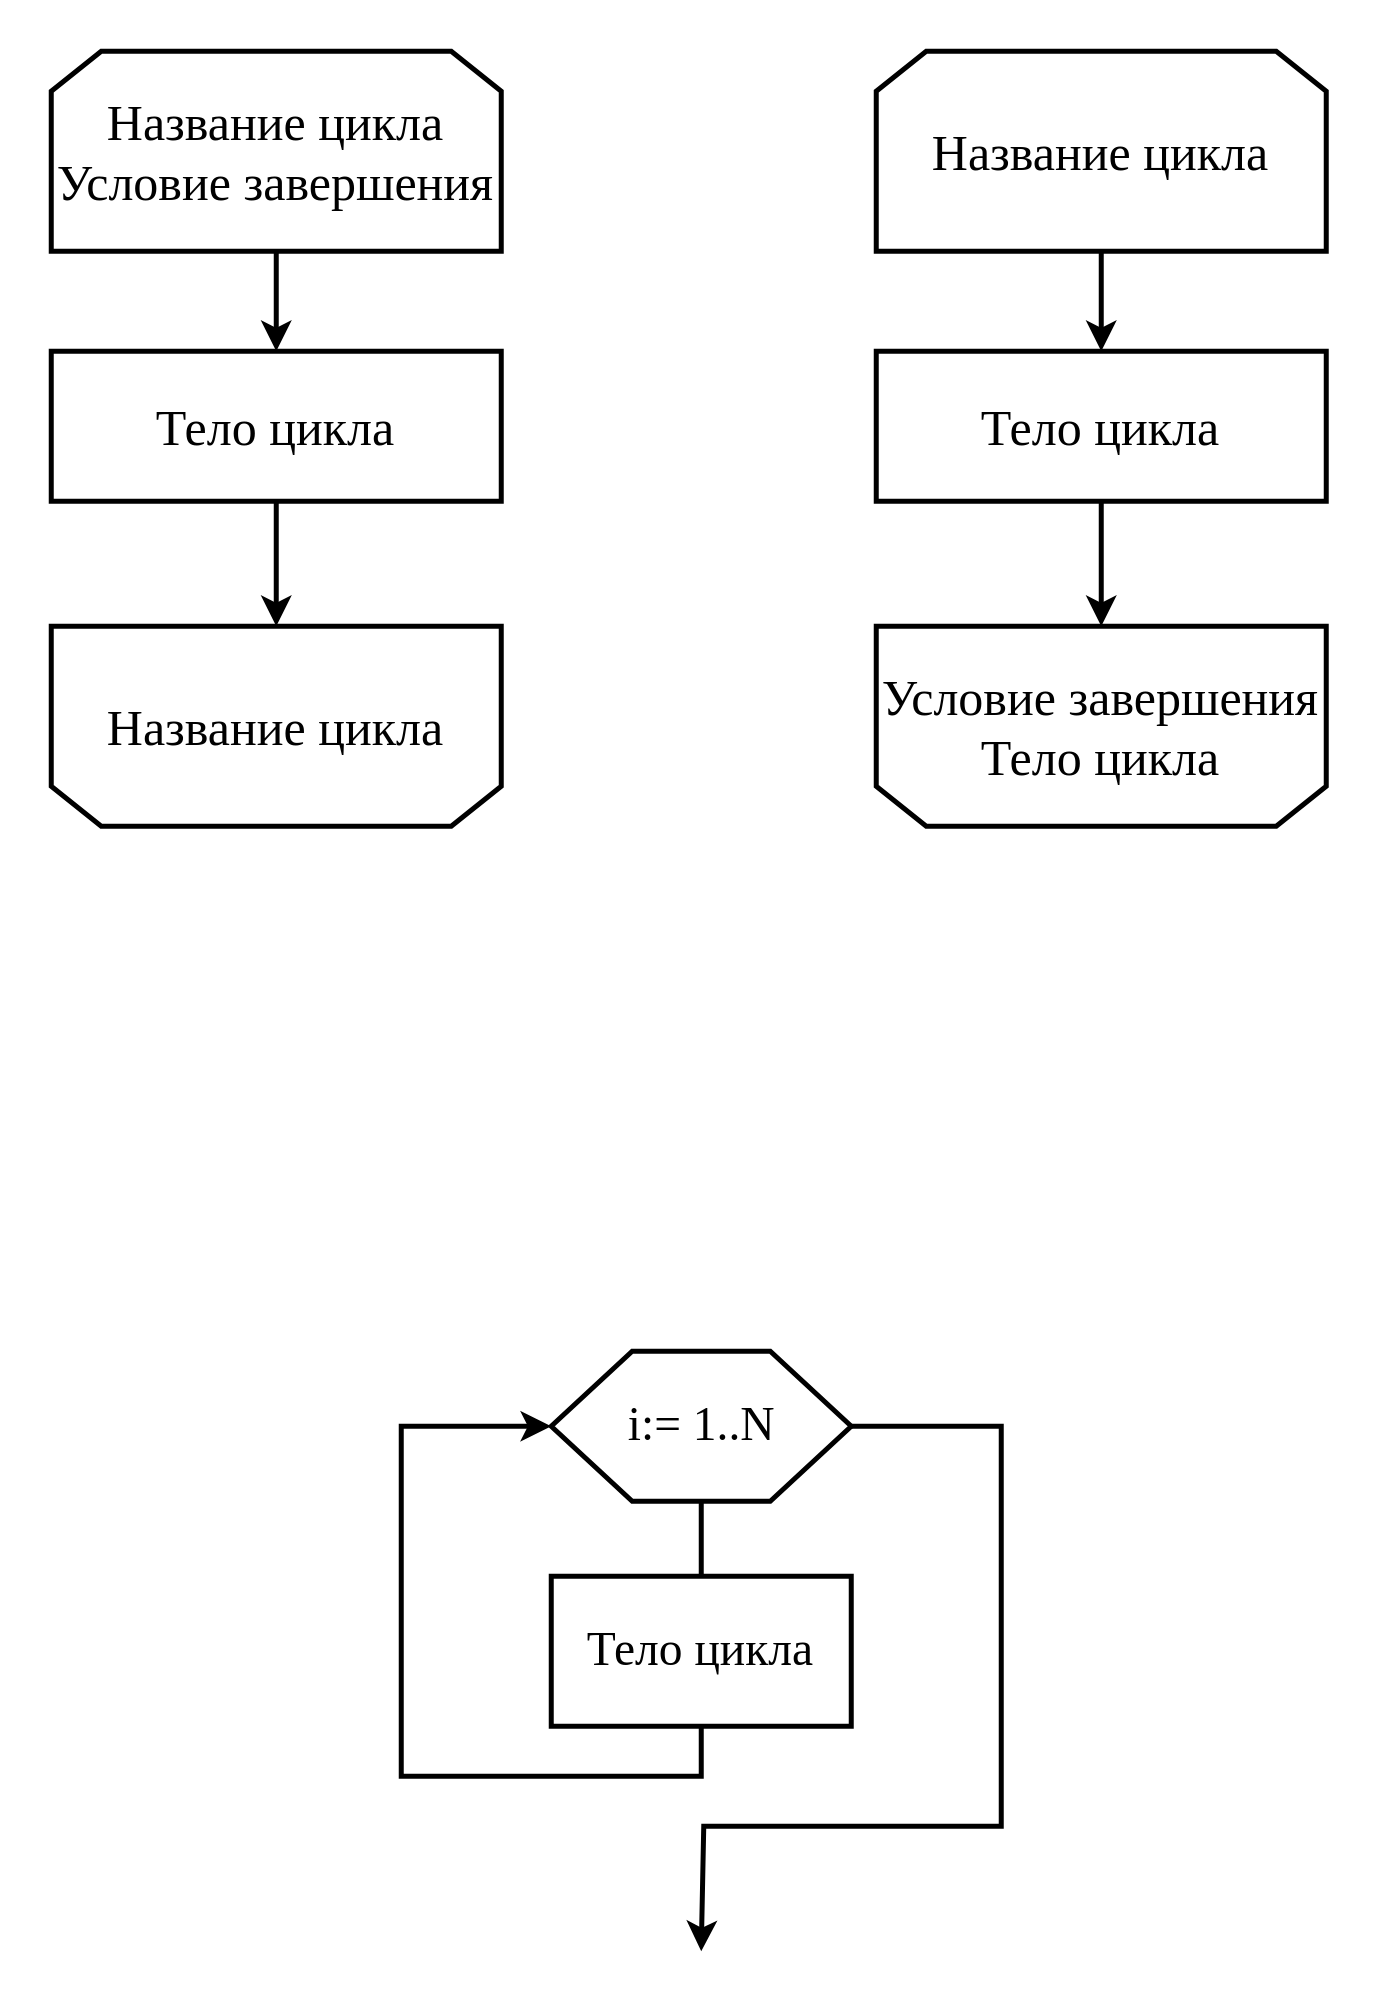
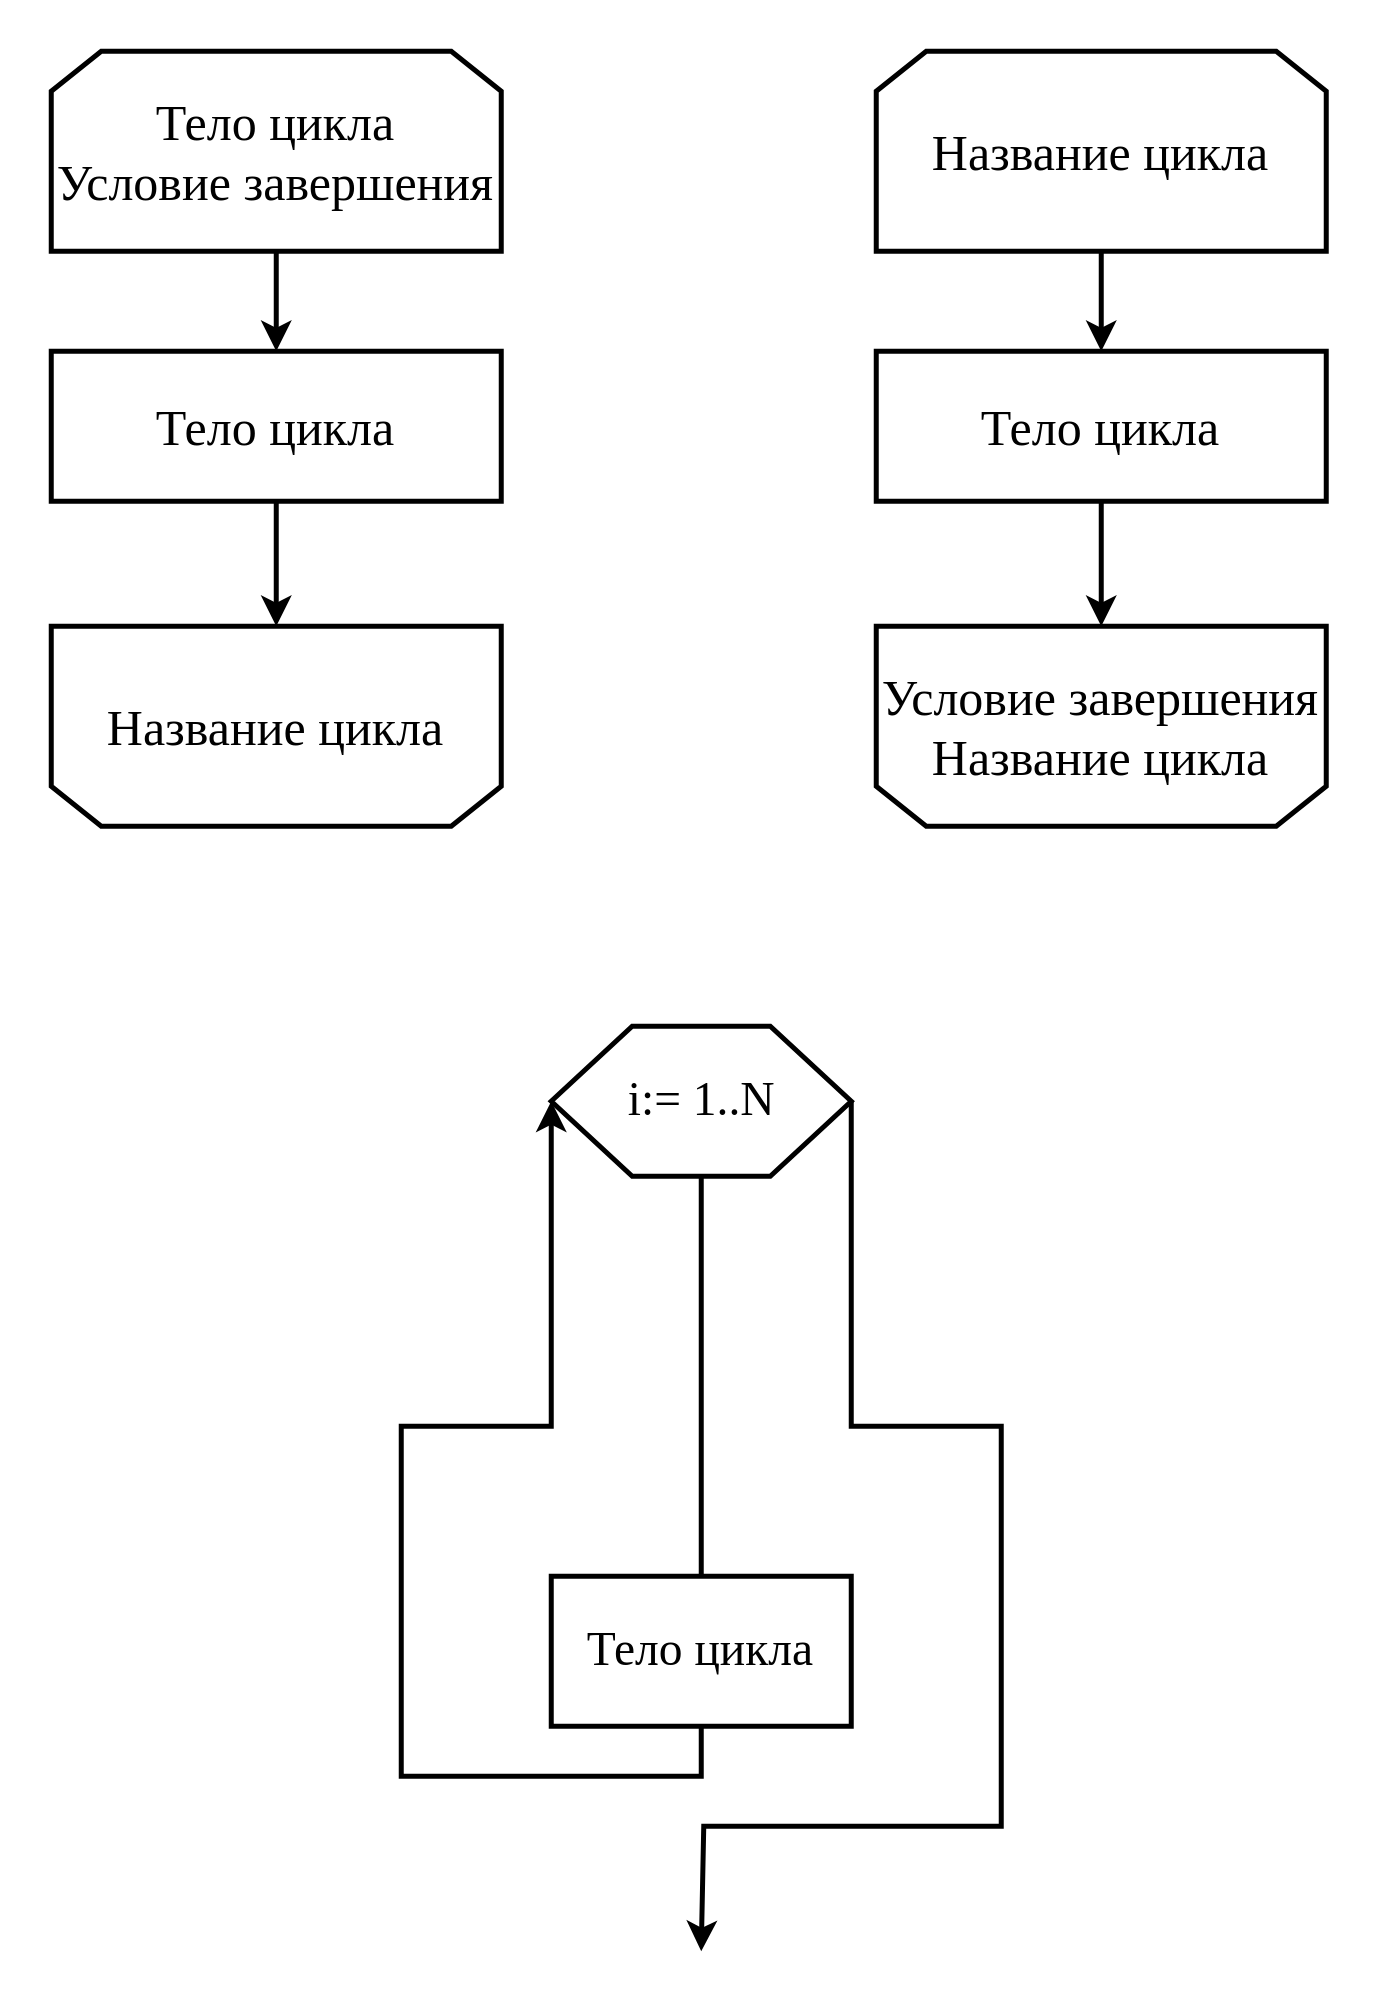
(276, 151) -> (276, 151)
(1101, 726) -> (1101, 726)
(701, 1426) -> (701, 1101)
